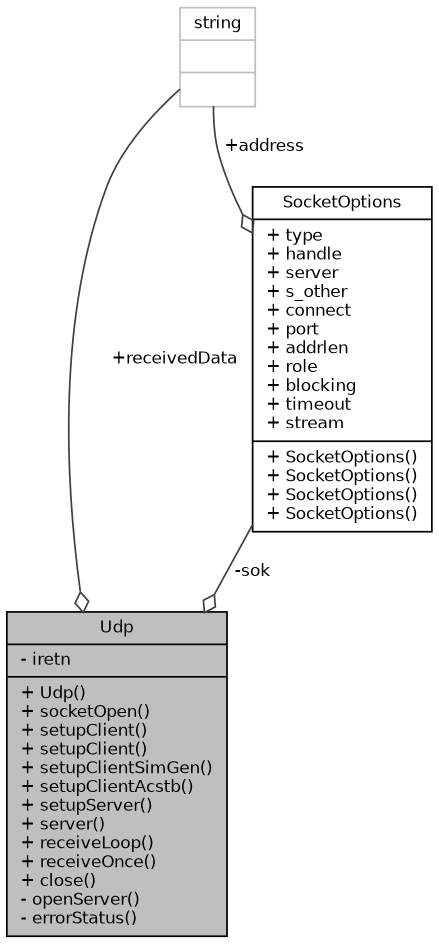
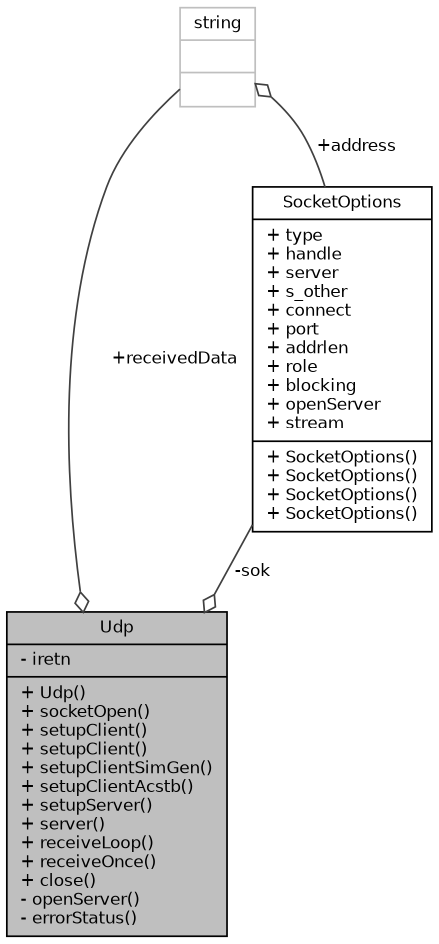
(221, 162) -> (305, 138)
(309, 405) -> (323, 405)
